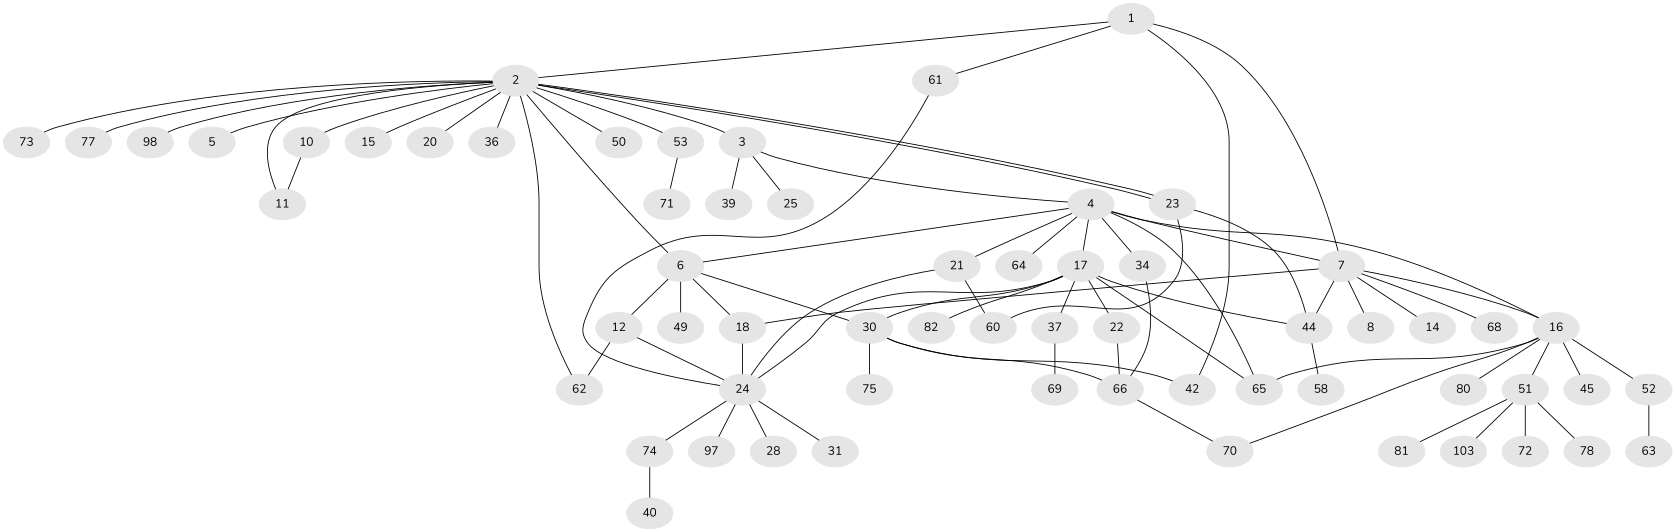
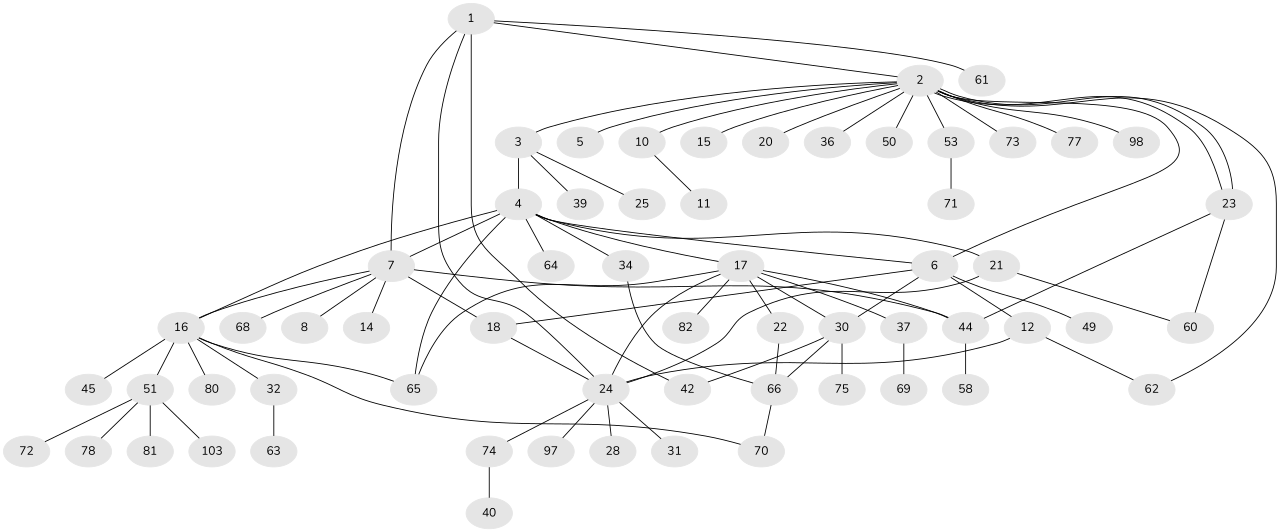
(328, 103) -> none
(687, 238) -> (439, 232)
(1649, 390) -> (274, 390)
